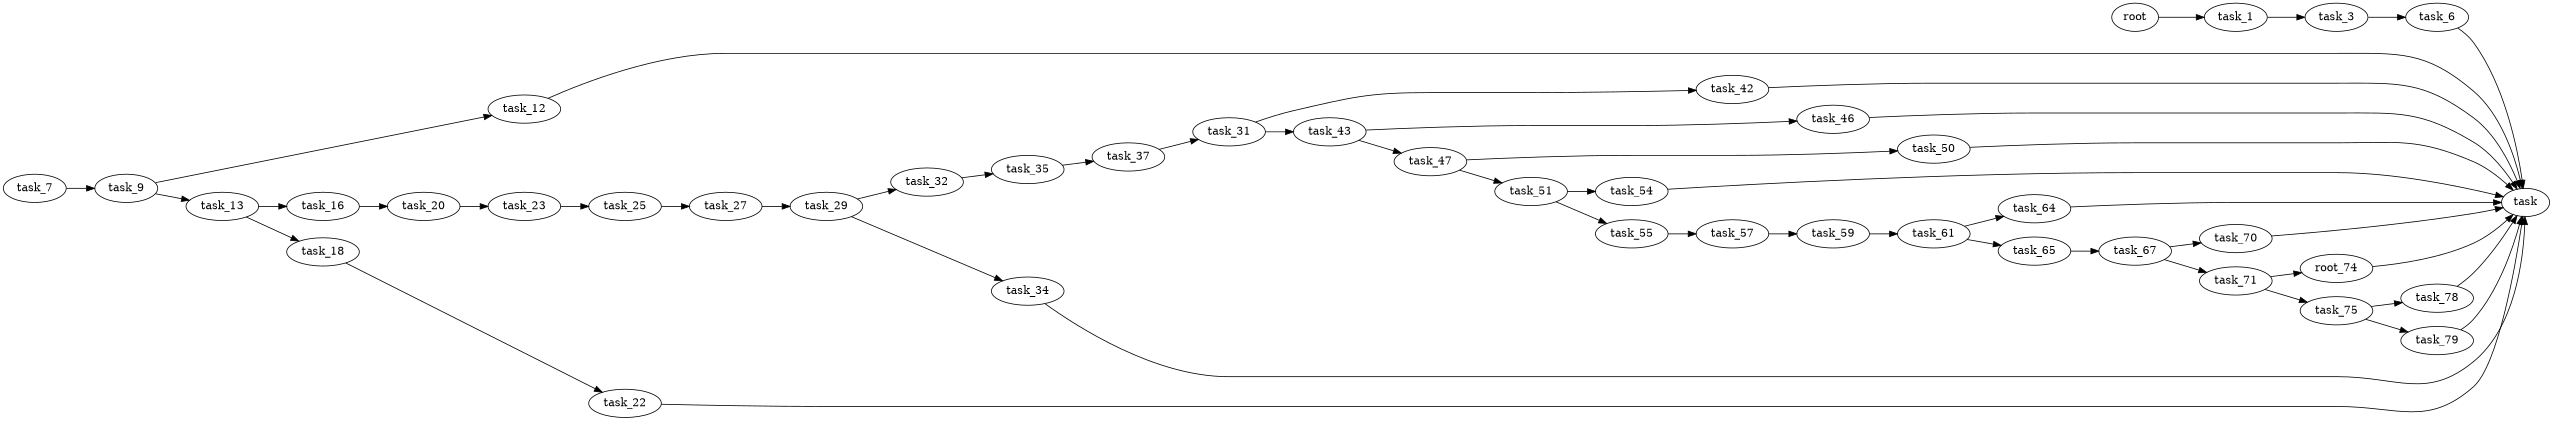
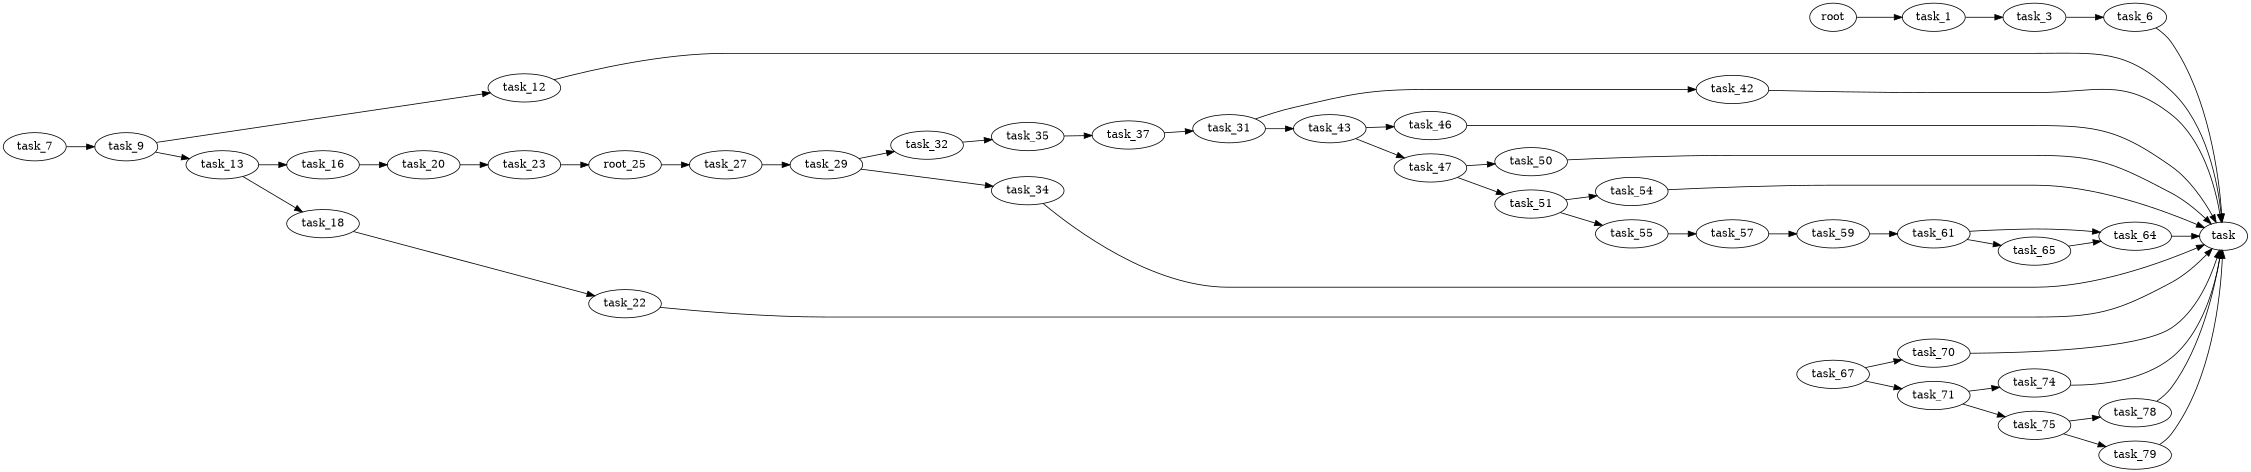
(625, 206) -> (625, 165)
(2081, 251) -> (2081, 244)
(2337, 268) -> (2034, 383)
